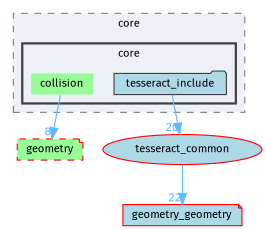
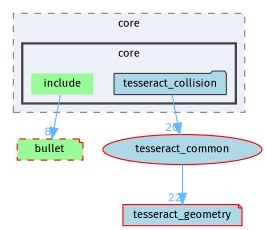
(62, 84) -> (62, 84)
(170, 84) -> (170, 84)
(50, 150) -> (50, 150)
(182, 215) -> (182, 215)
